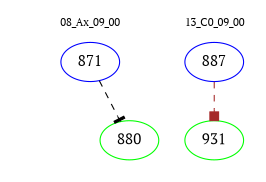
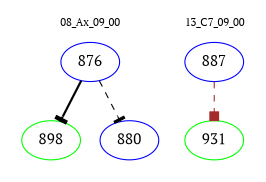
(215, 23) -> (215, 23)
(90, 62) -> (90, 62)
none -> (51, 140)
(129, 140) -> (129, 140)
